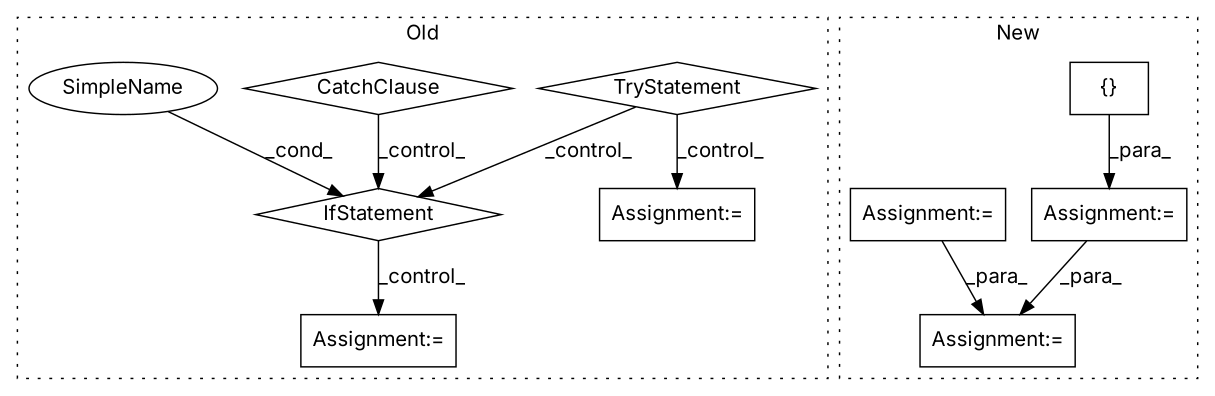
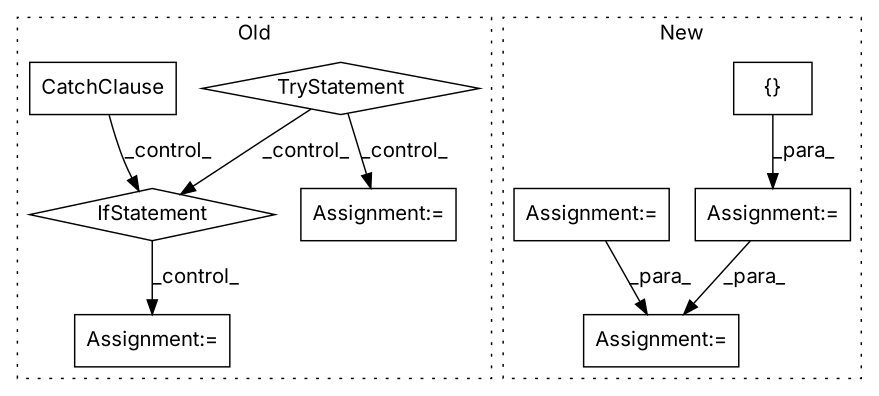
(123, 88) -> none
(378, 88) -> (103, 88)
